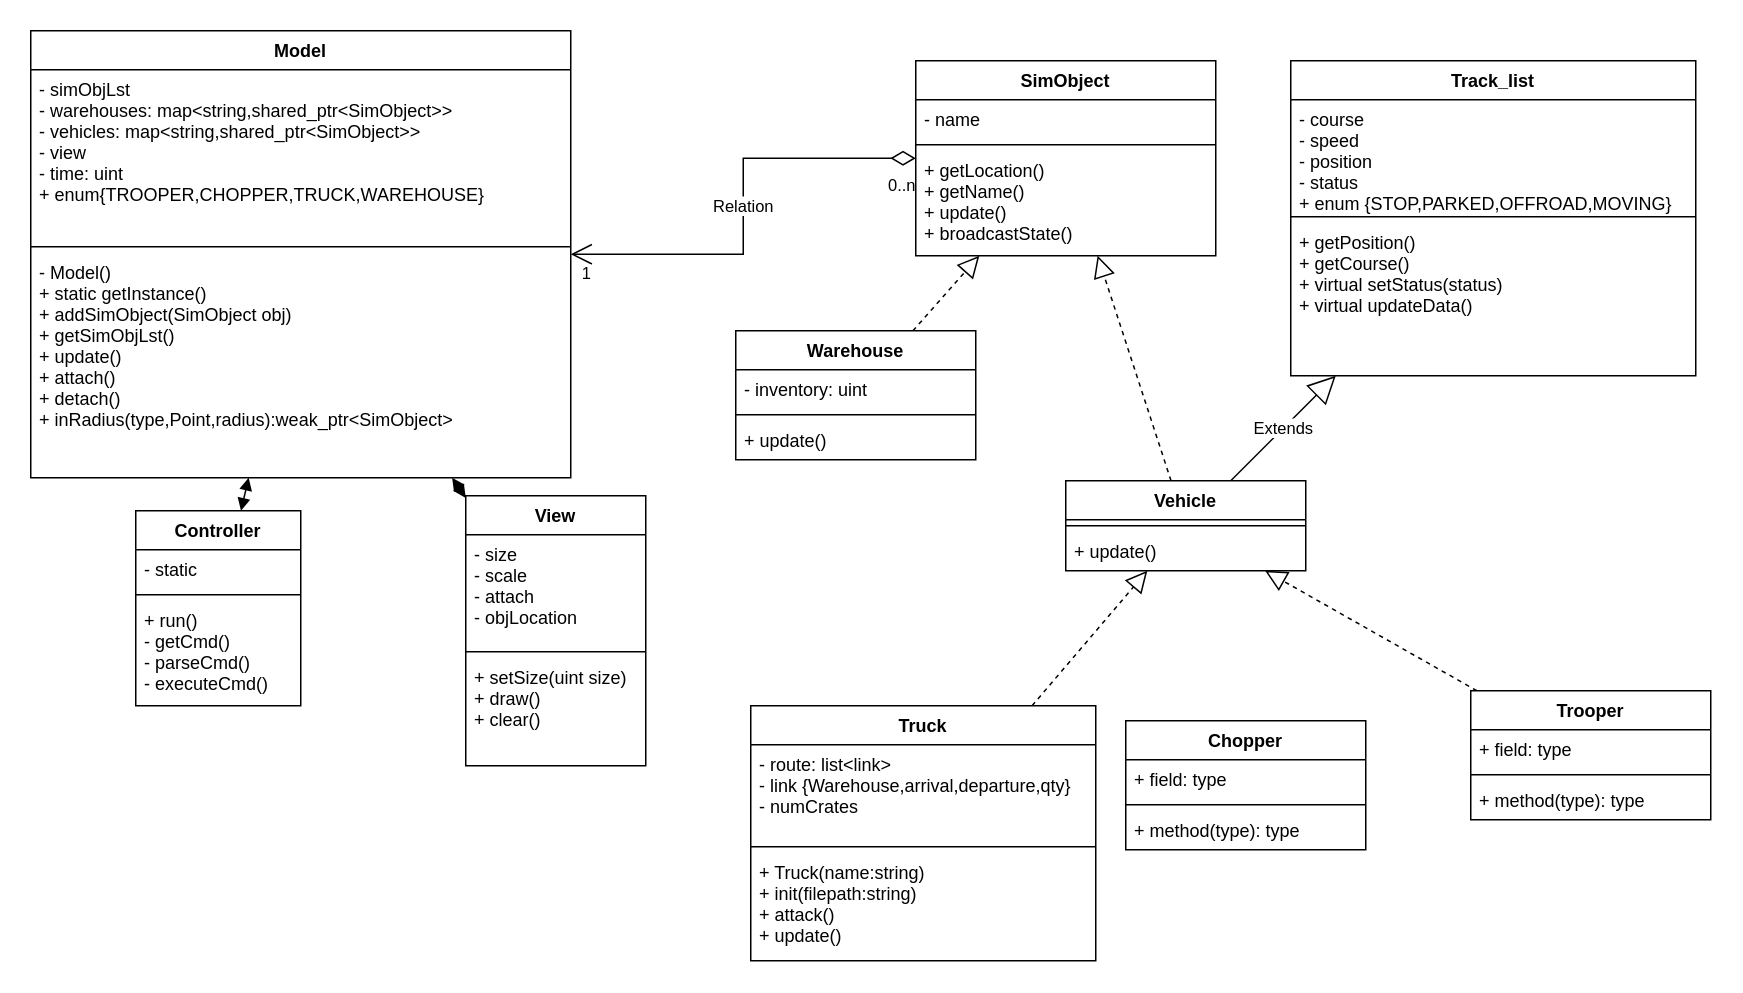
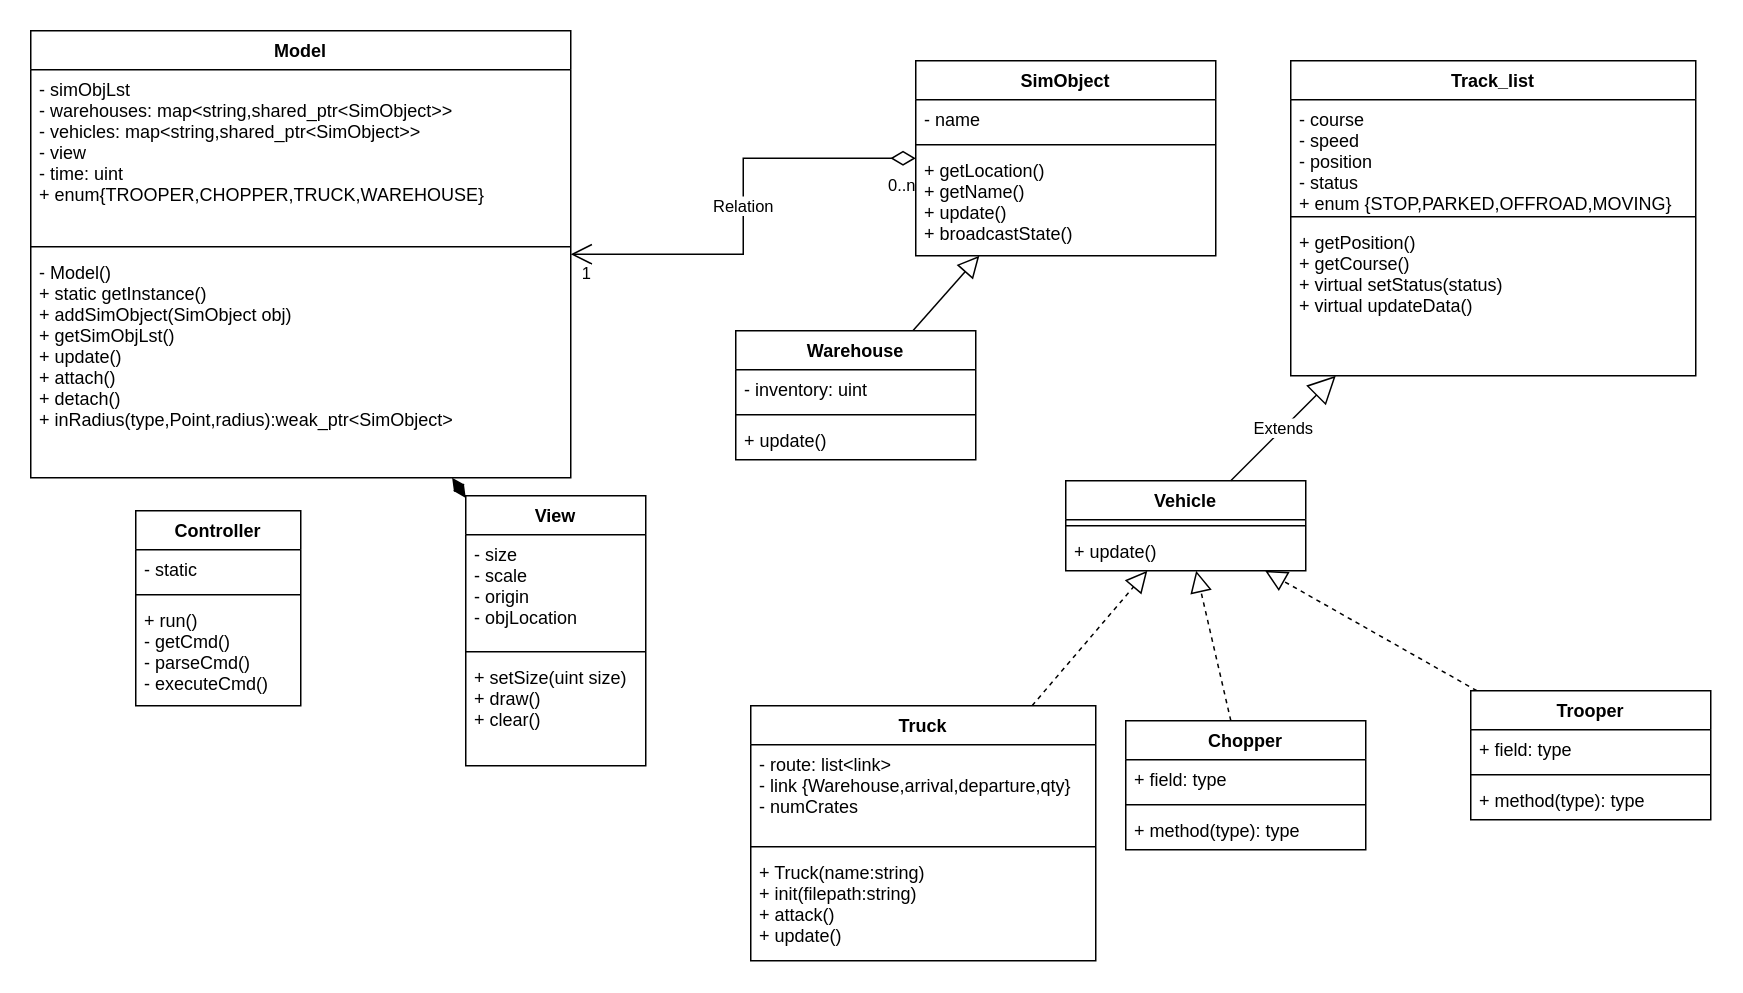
(939, 301) -> (939, 301)
(1138, 379) -> none
(245, 494) -> none
(500, 555) -> (500, 555)
none -> (1216, 656)
